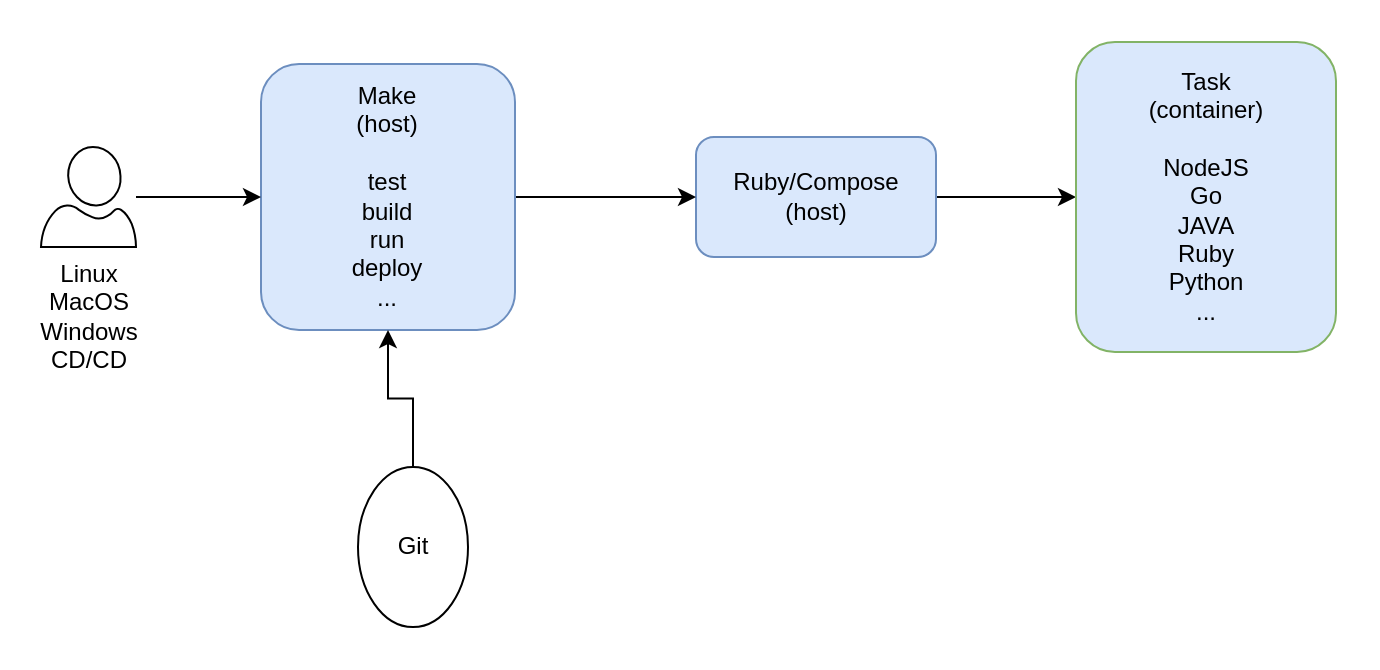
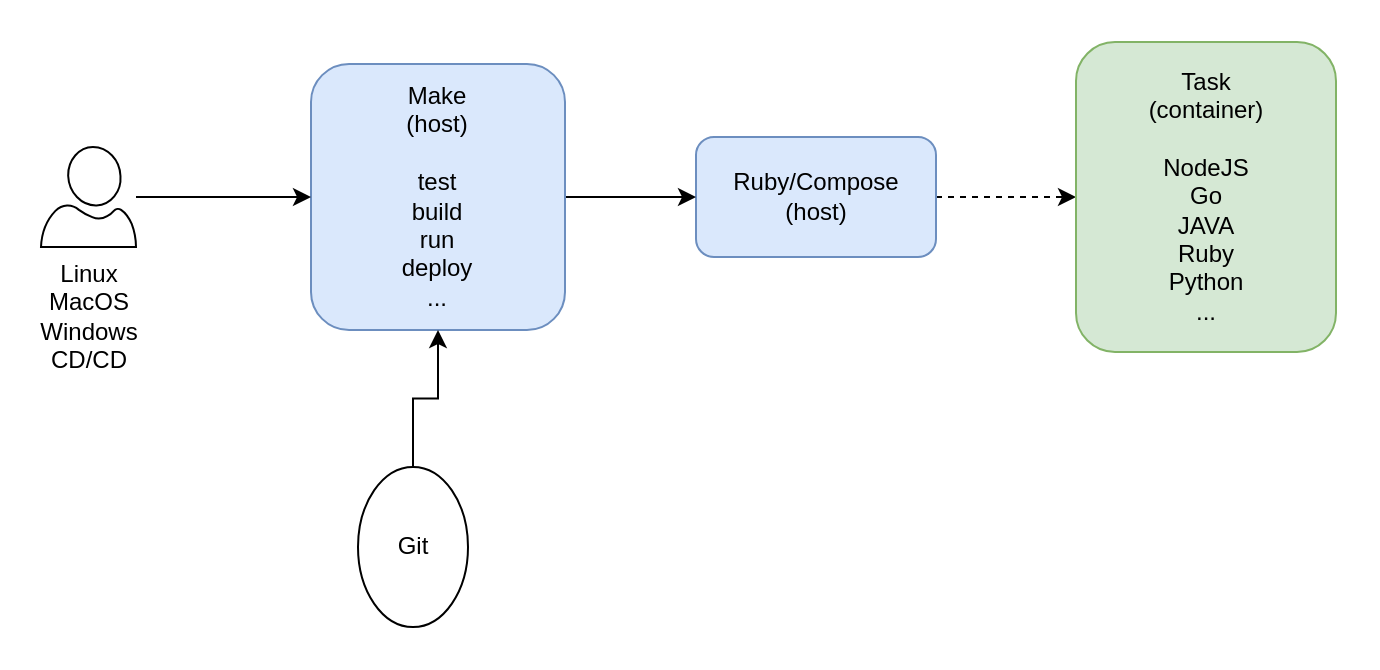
(388, 197) -> (438, 197)
(997, 197) -> (997, 197)
(1206, 197) -> (1206, 197)
